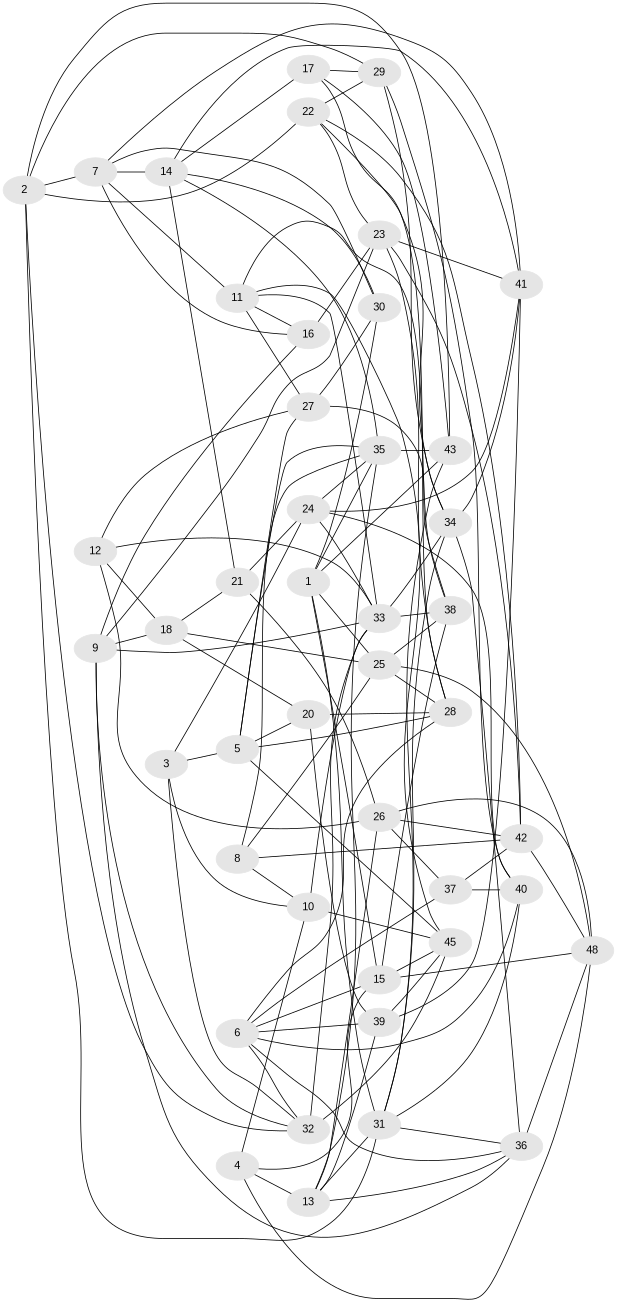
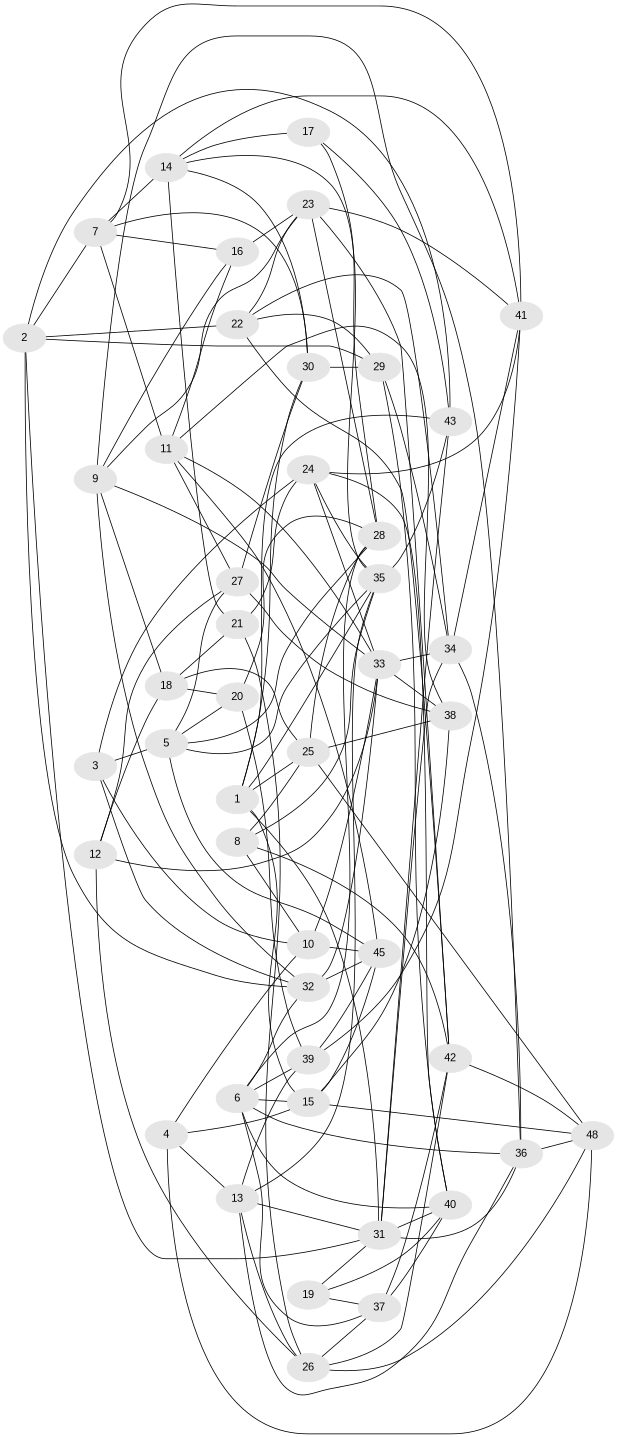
(344, 71) -> (338, 367)
none -> (308, 1295)
